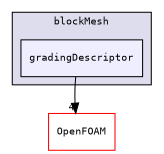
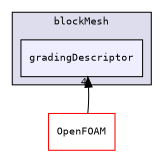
(75, 91) -> (89, 100)
